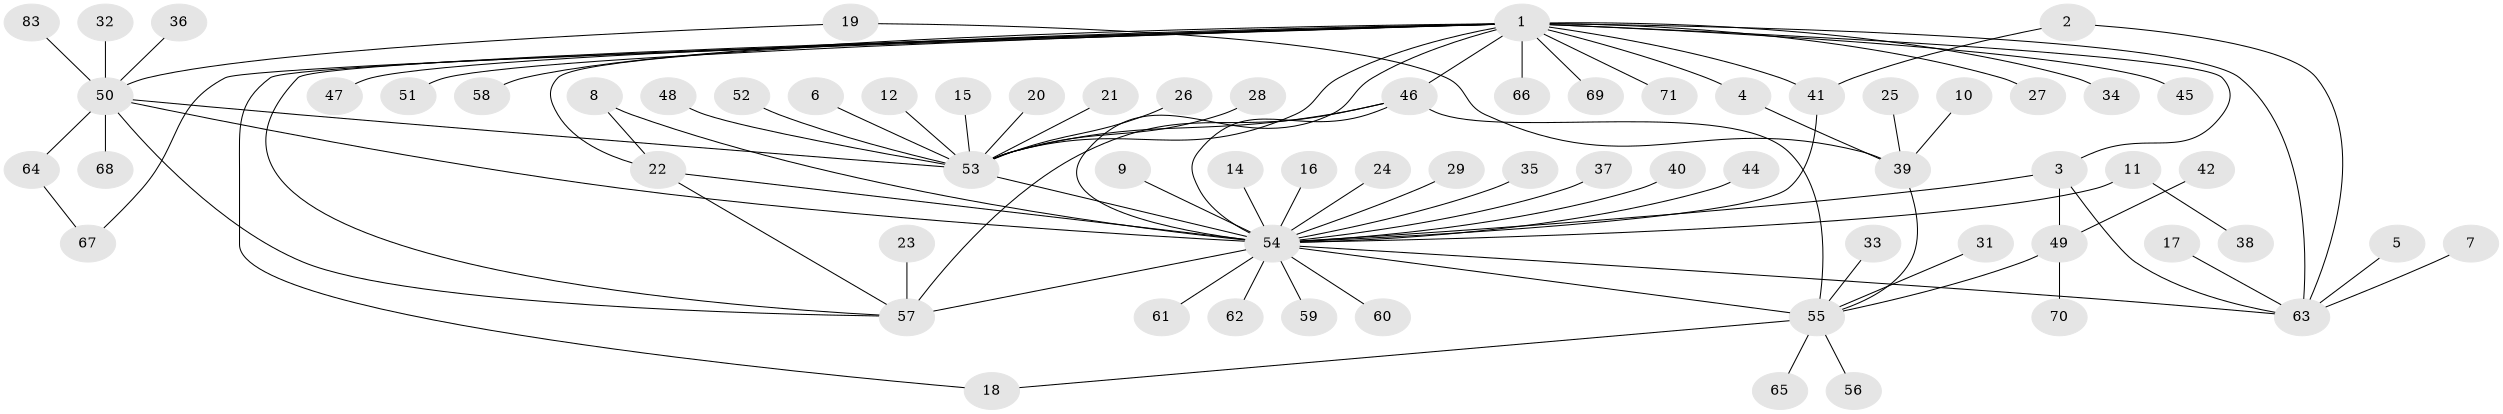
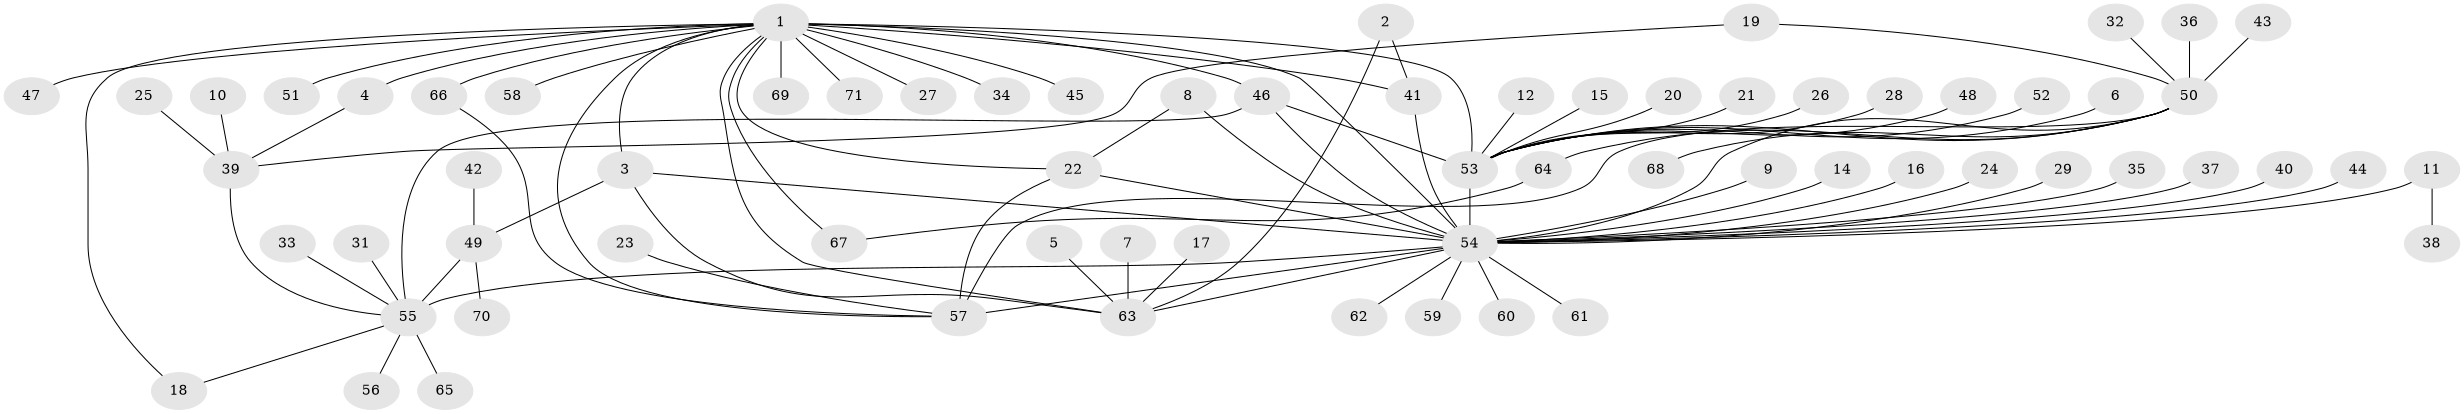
(32, 23) -> (2263, 23)
(1074, 158) -> (578, 274)
